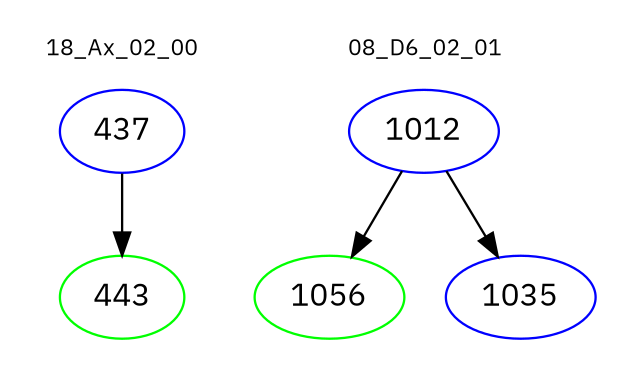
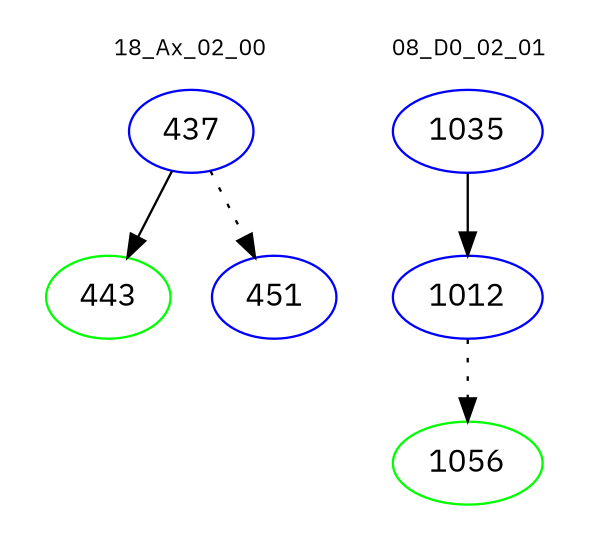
(425, 50) -> (469, 50)
(383, 204) -> (468, 369)
(466, 204) -> (468, 203)
none -> (274, 297)
